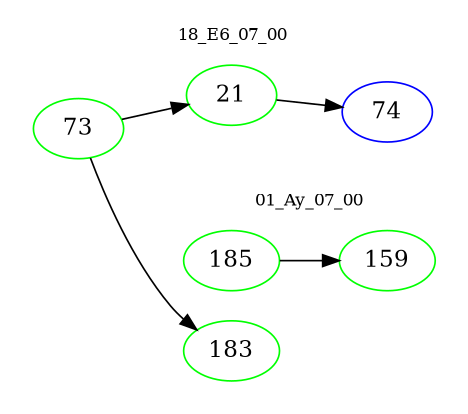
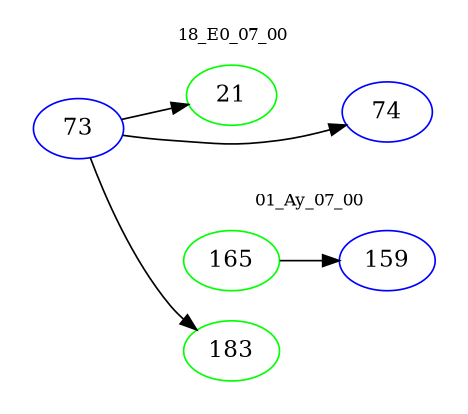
(233, 36) -> (233, 36)
(301, 103) -> (227, 144)
(79, 129) -> (79, 129)
(232, 261) -> (232, 261)
(387, 261) -> (387, 261)
